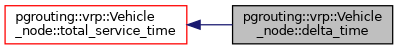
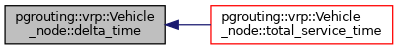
(216, 25) -> (195, 25)
